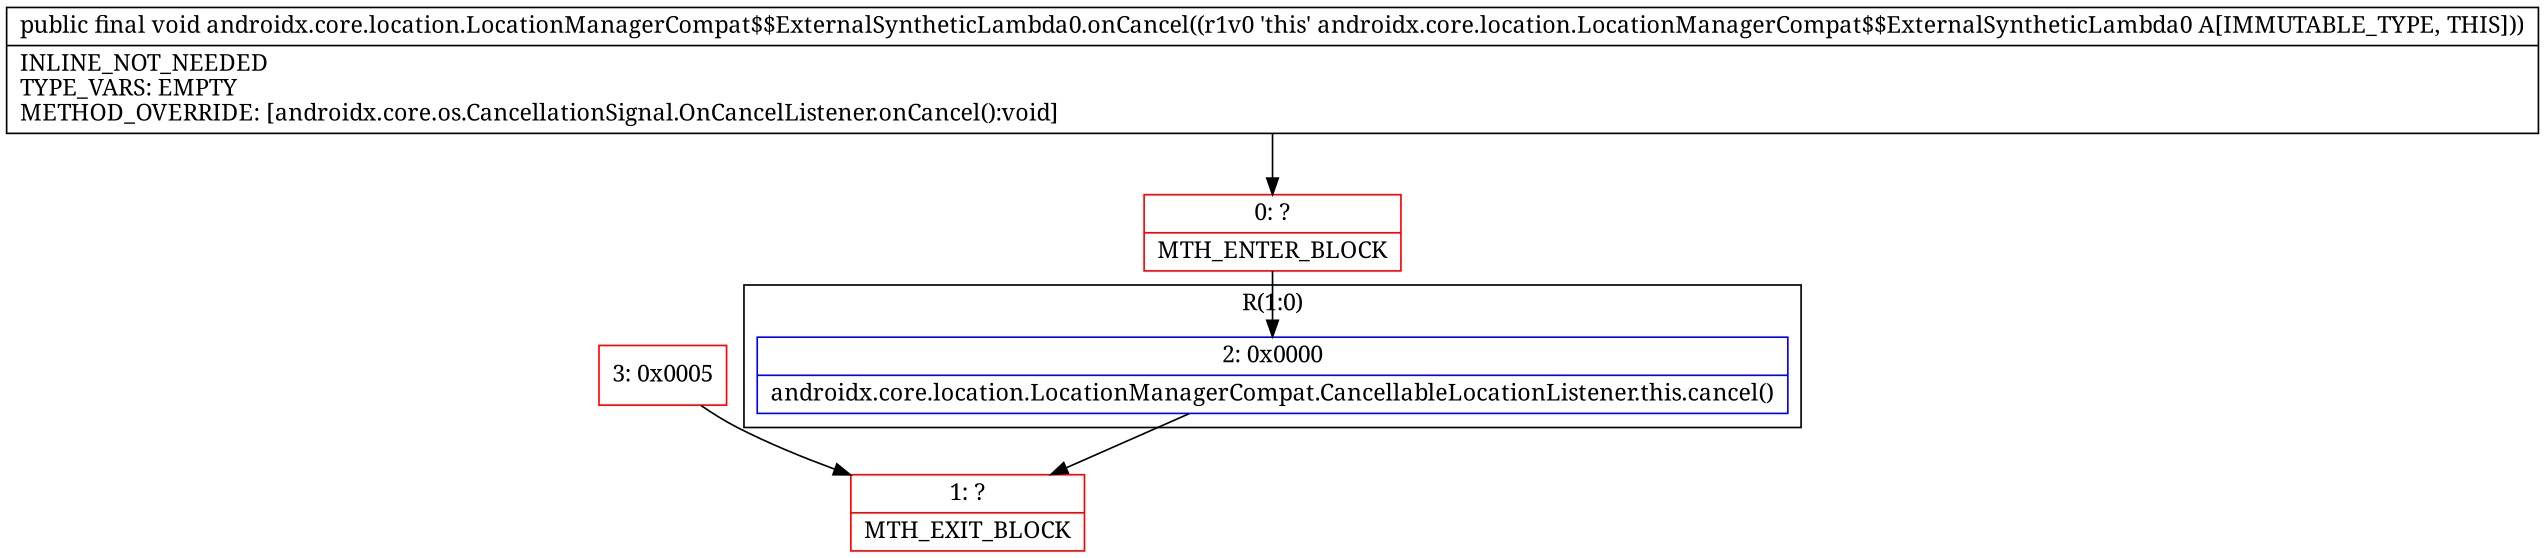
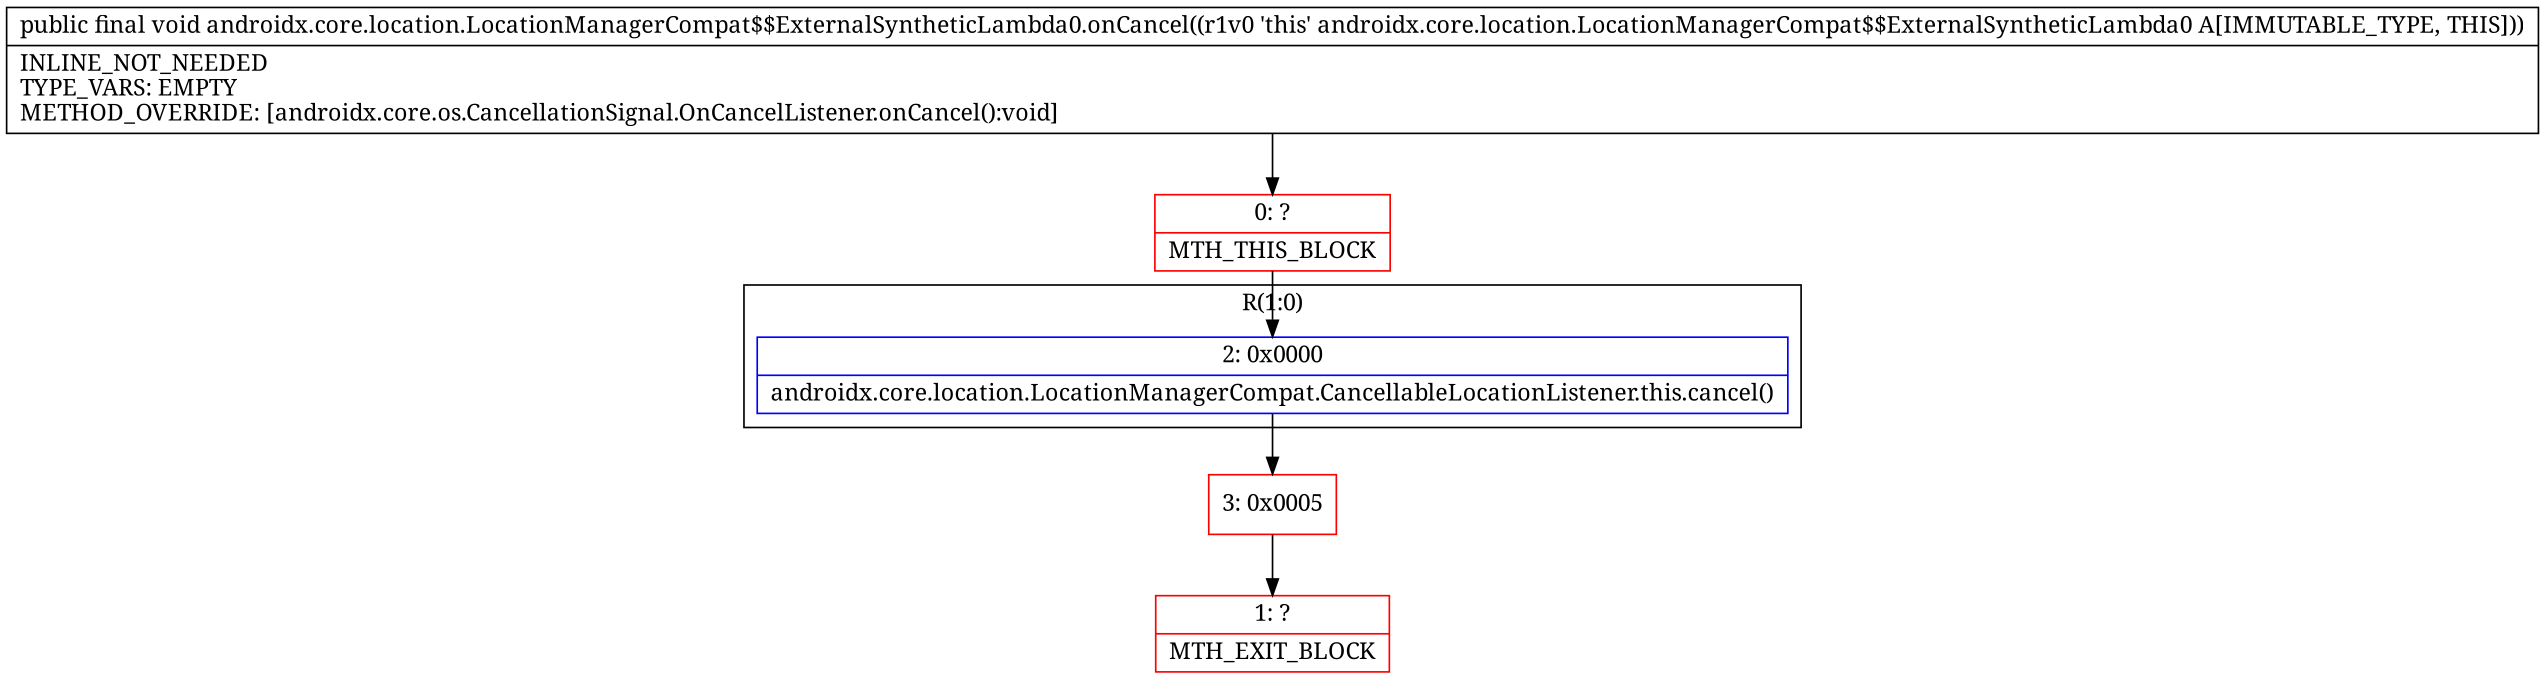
(1273, 251) -> (1273, 251)
(1128, 441) -> (1273, 438)
